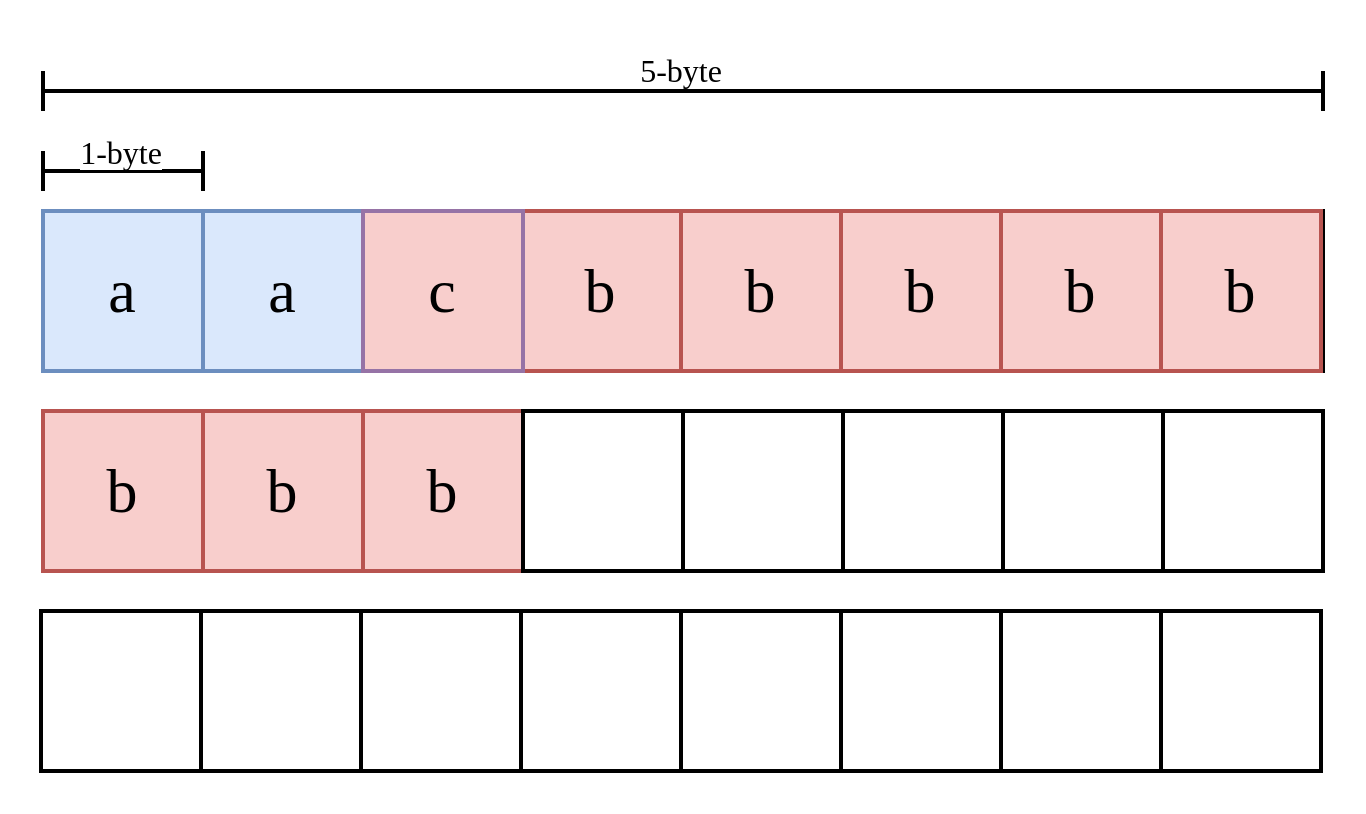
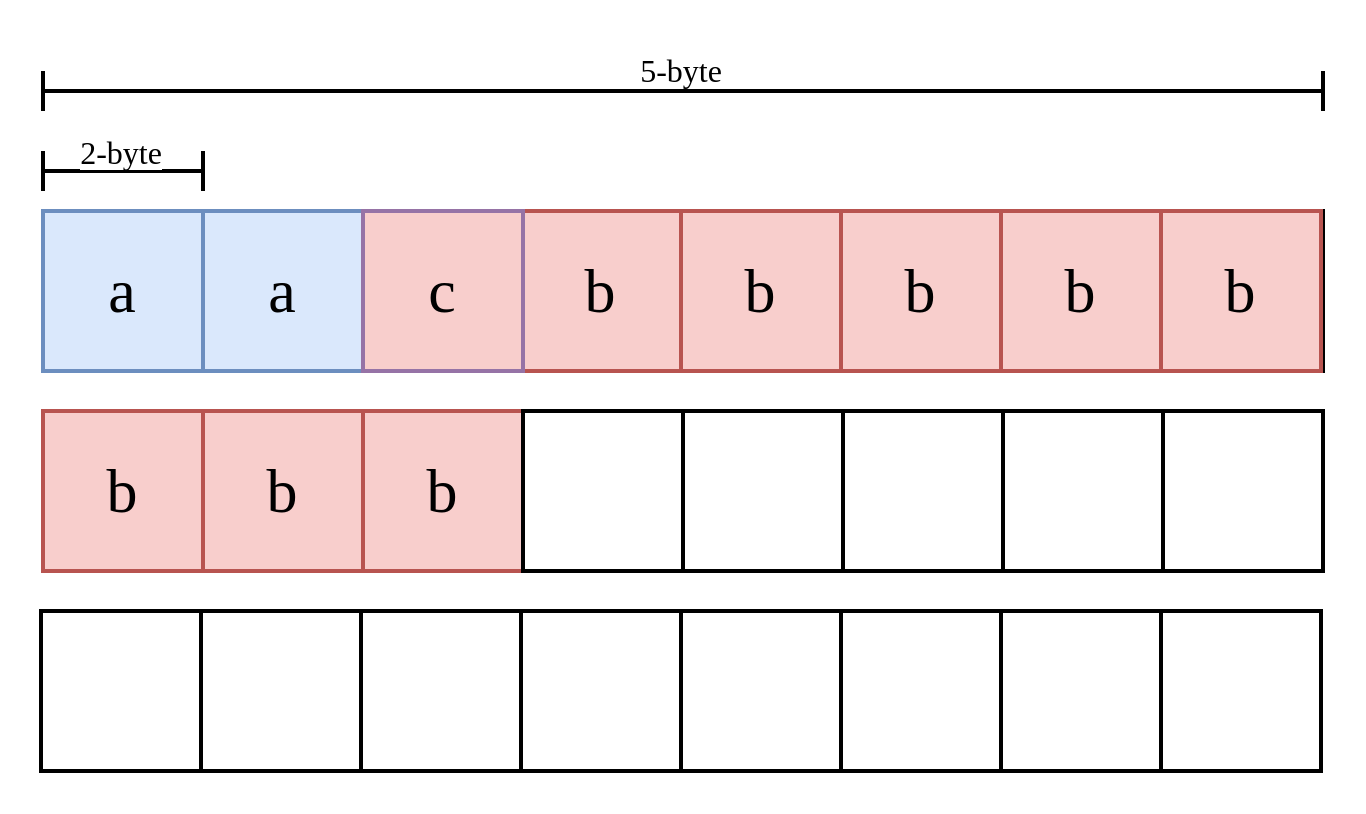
(122, 153) -> (122, 153)
